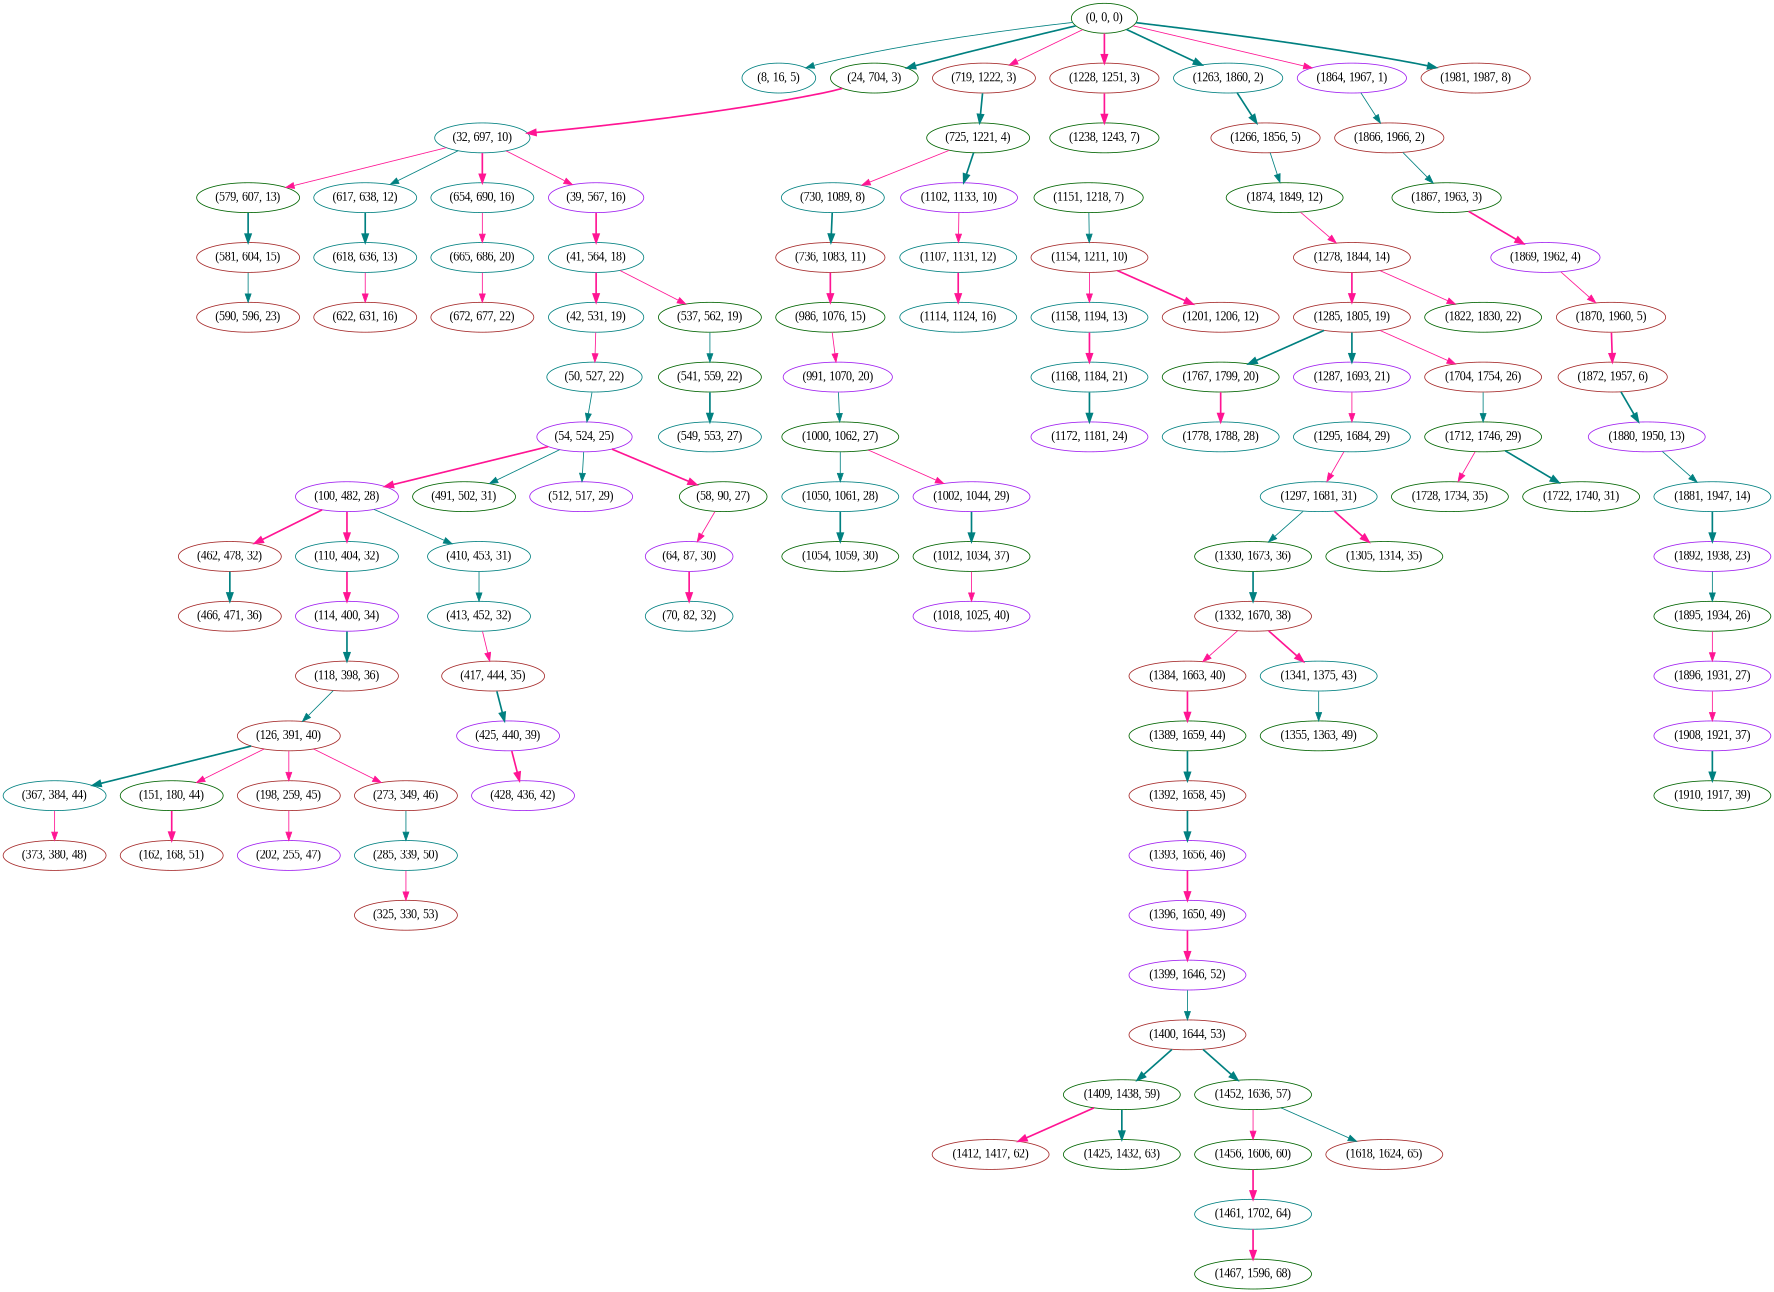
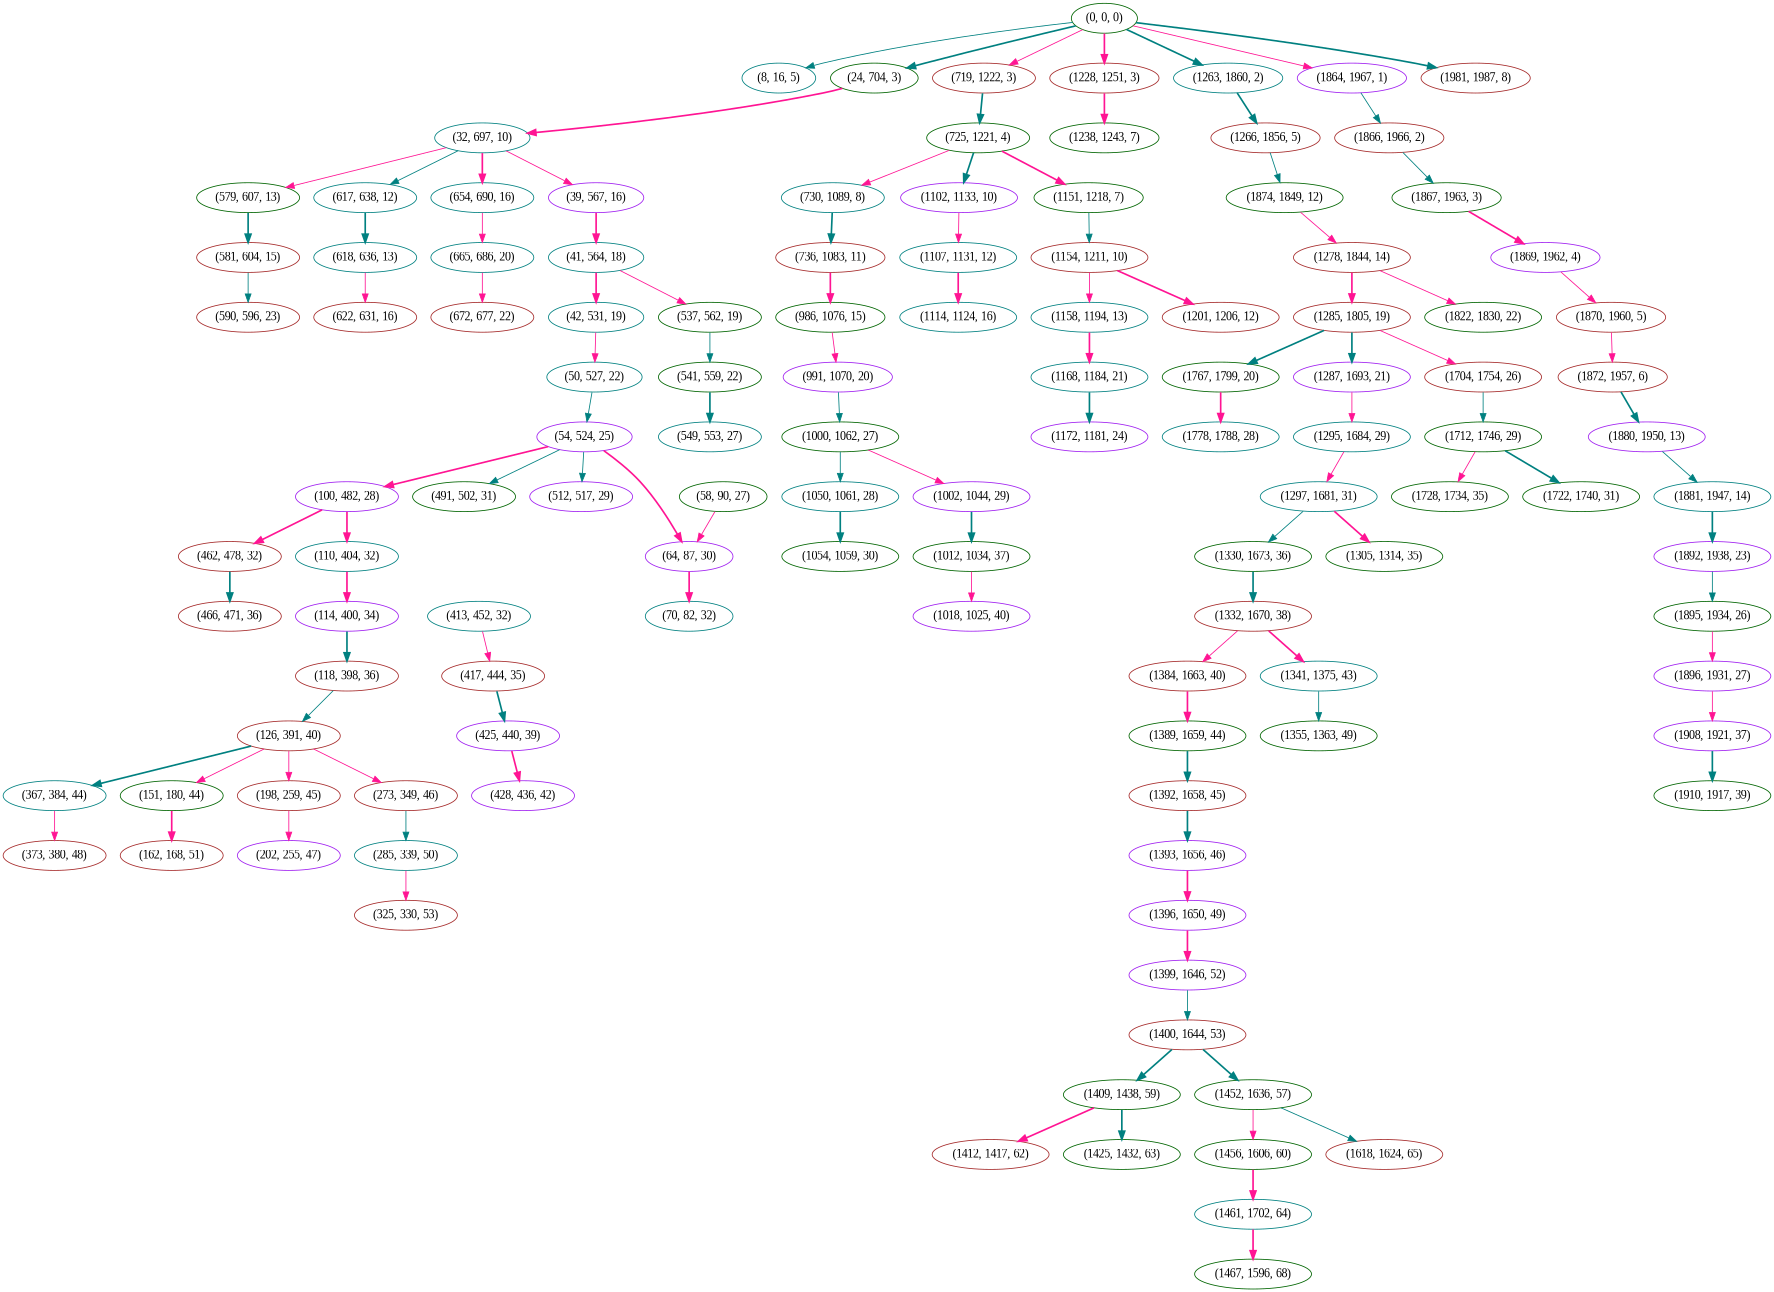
none -> (1030, 166)
(1612, 343) -> (1612, 343)
(650, 465) -> (646, 488)
(479, 556) -> none
